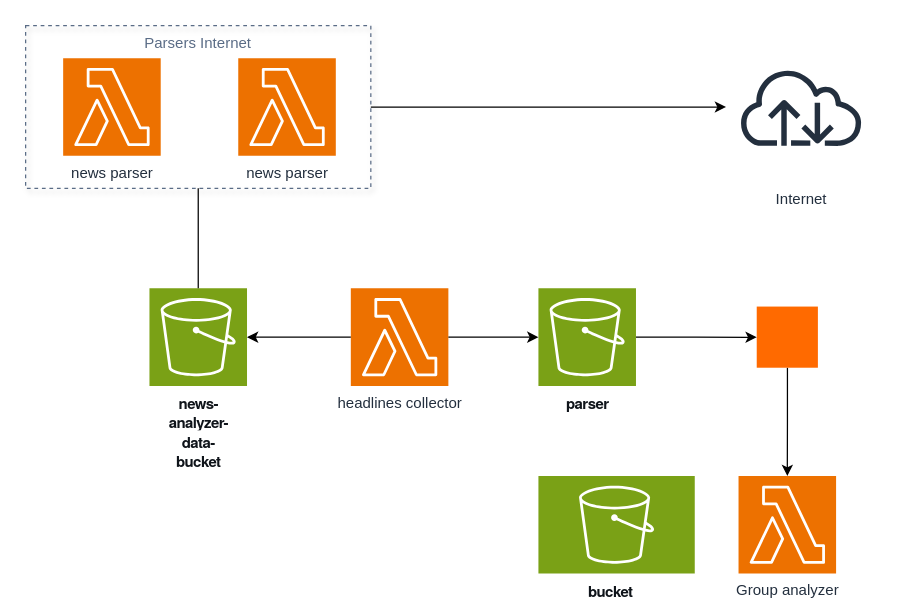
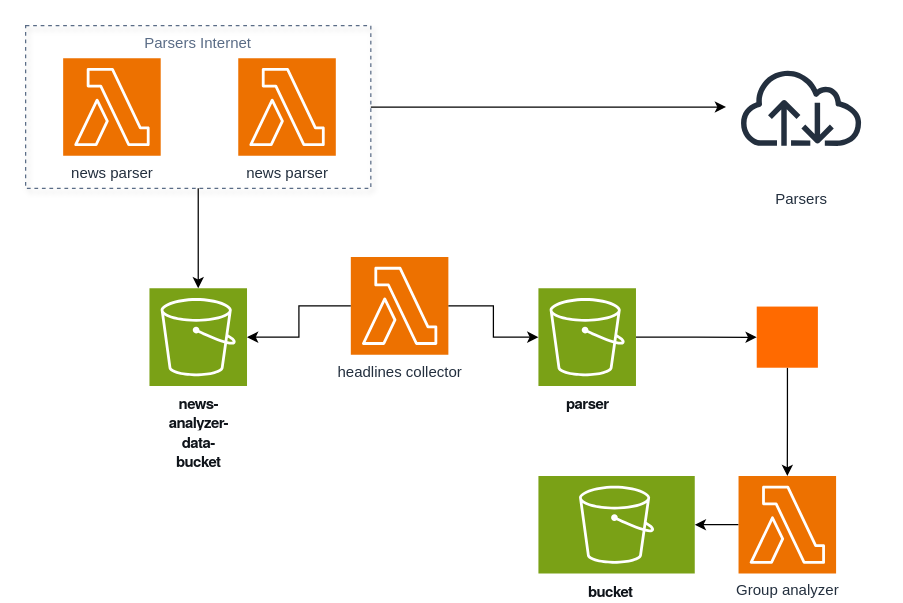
(801, 200) -> (801, 200)
(198, 281) -> (198, 278)
(399, 337) -> (399, 306)
none -> (714, 524)
